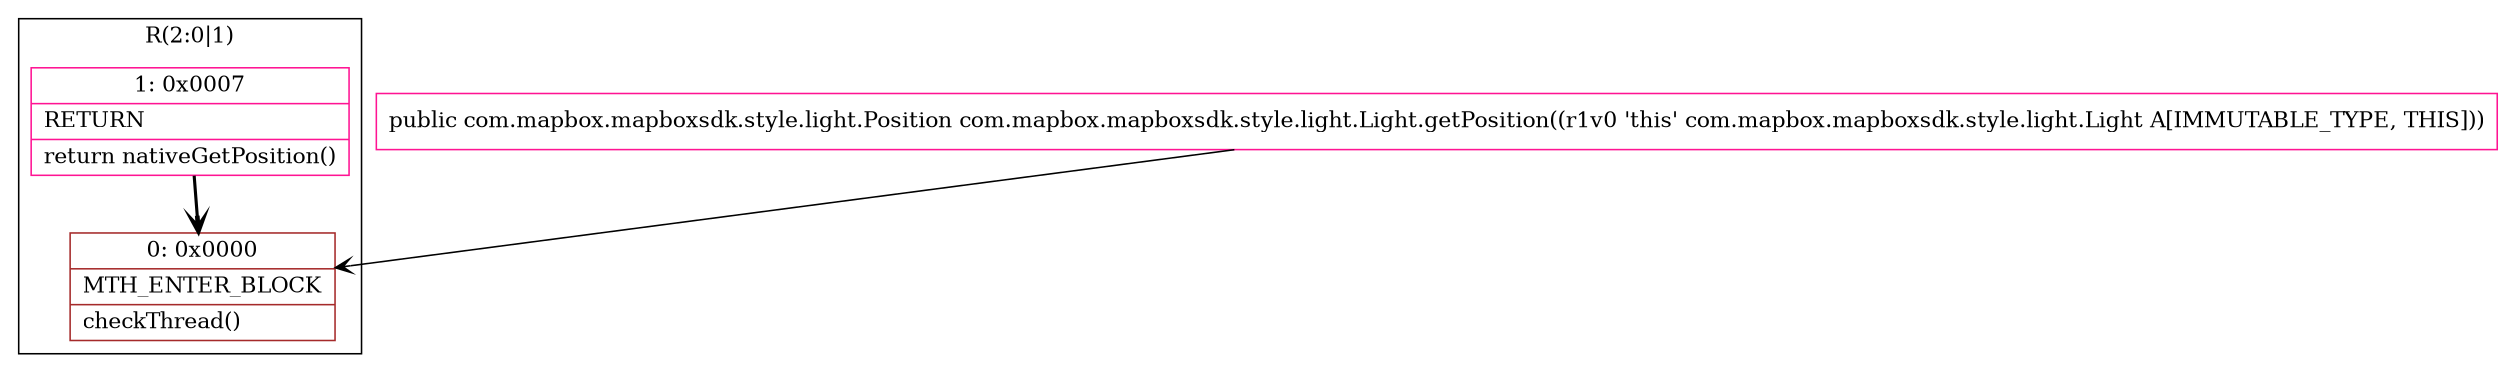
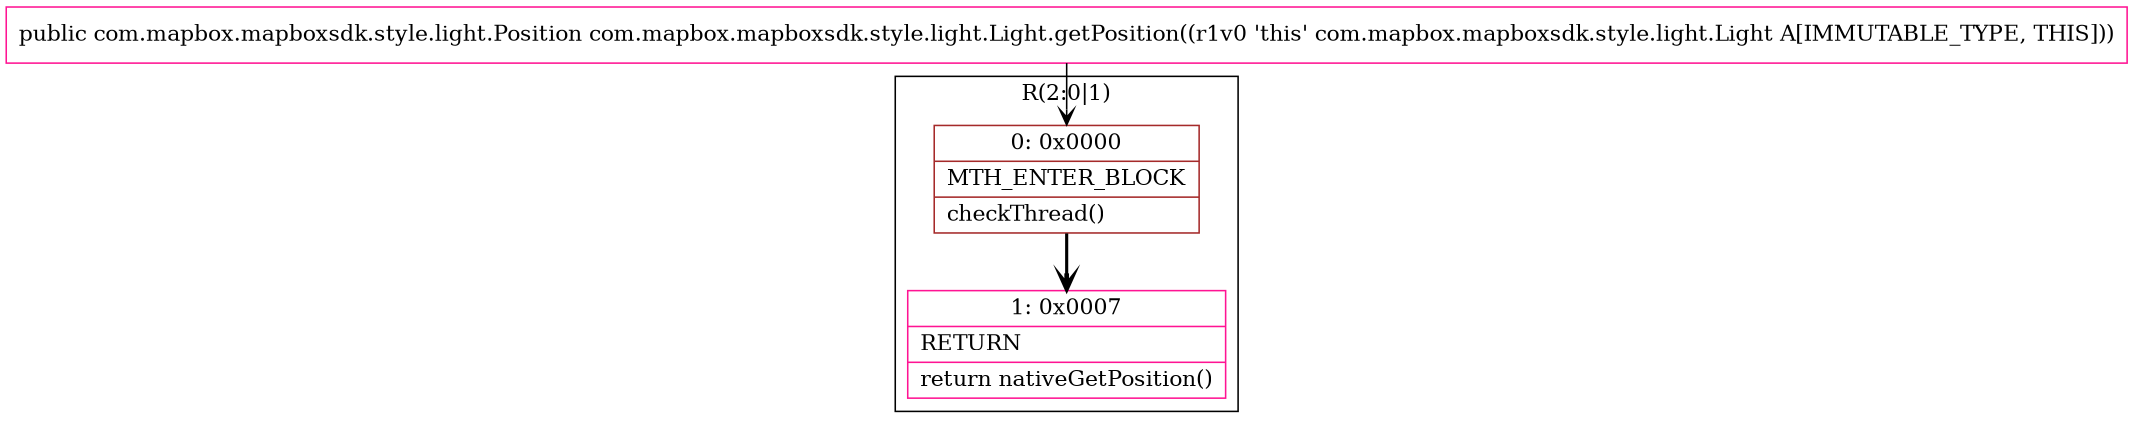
(196, 196) -> (1067, 254)
